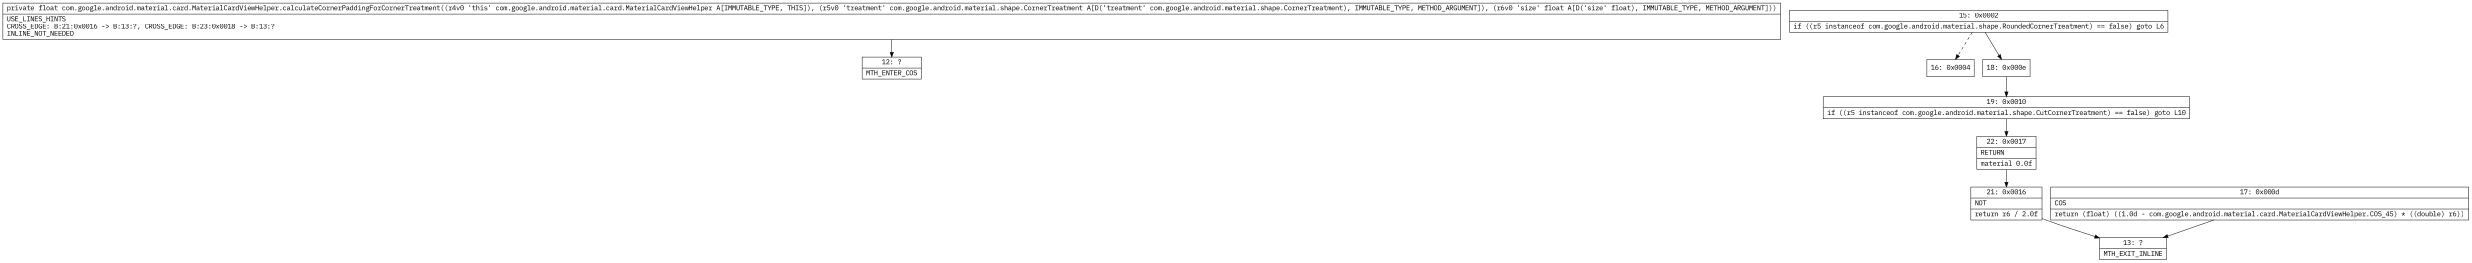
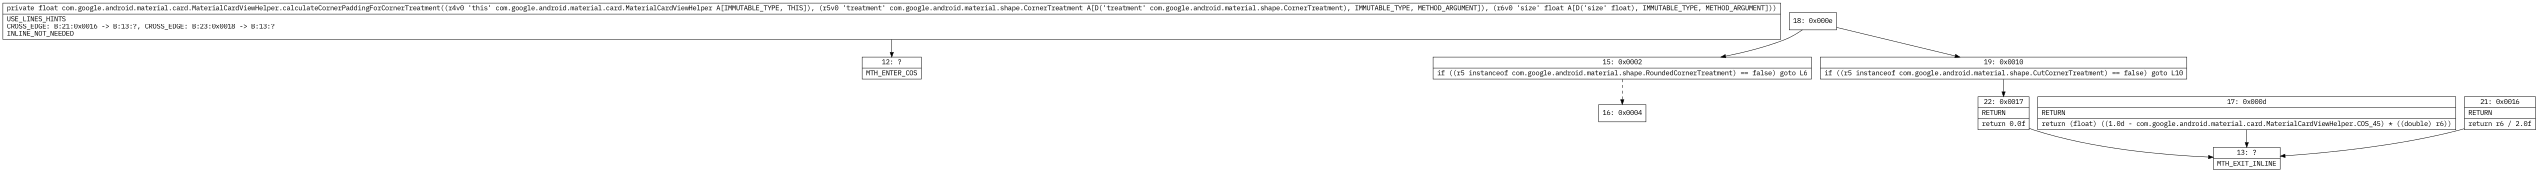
(1992, 44) -> (1765, 46)
(2006, 164) -> (2004, 124)
(2006, 176) -> (2118, 149)
(1981, 203) -> (2480, 113)
(2060, 203) -> (2053, 113)
